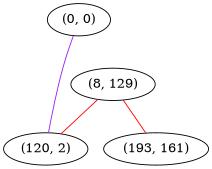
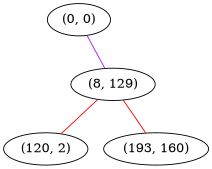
(59, 84) -> (96, 52)
(156, 149) -> (156, 149)
